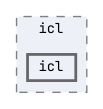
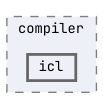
(52, 30) -> (52, 30)
